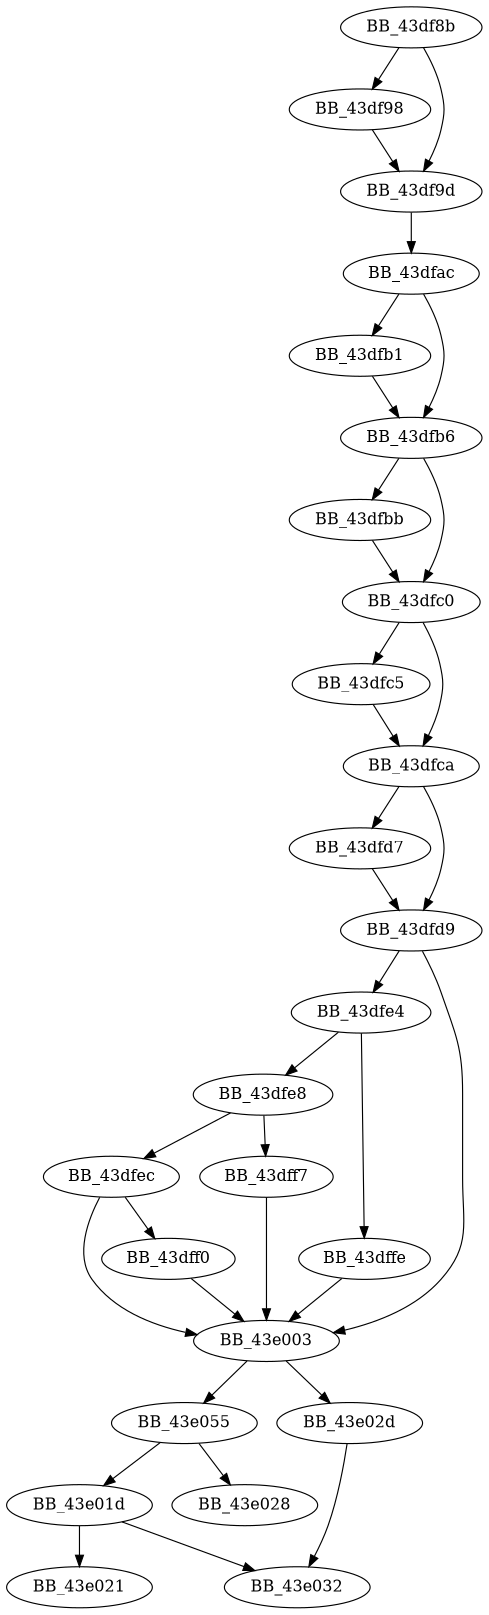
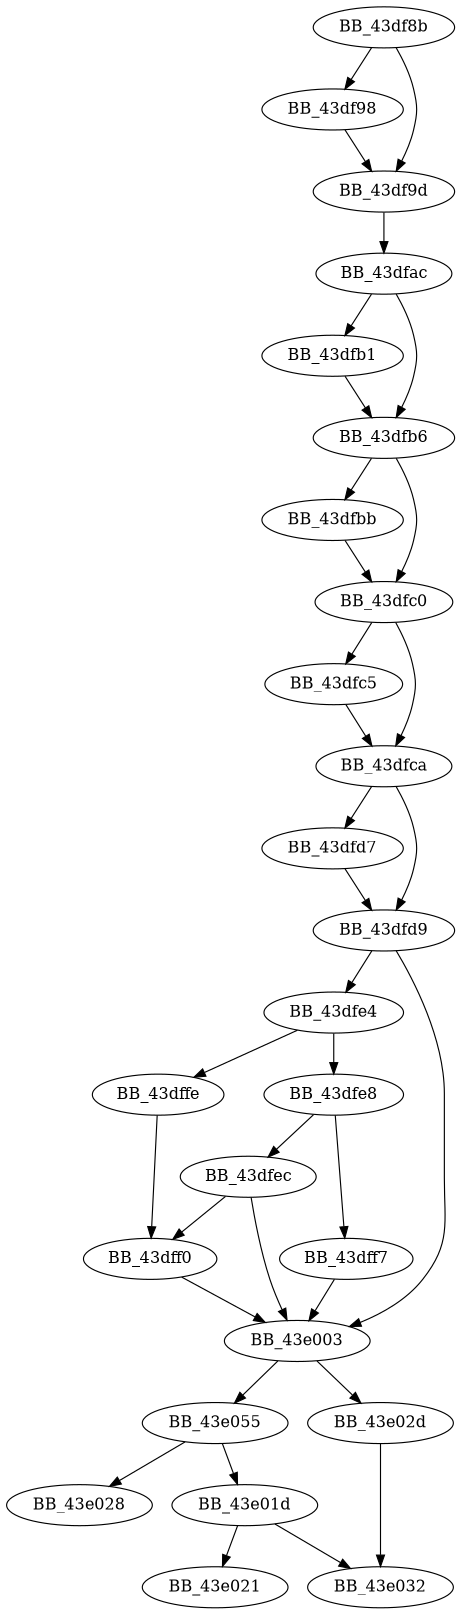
(320, 1296) -> (154, 1171)
